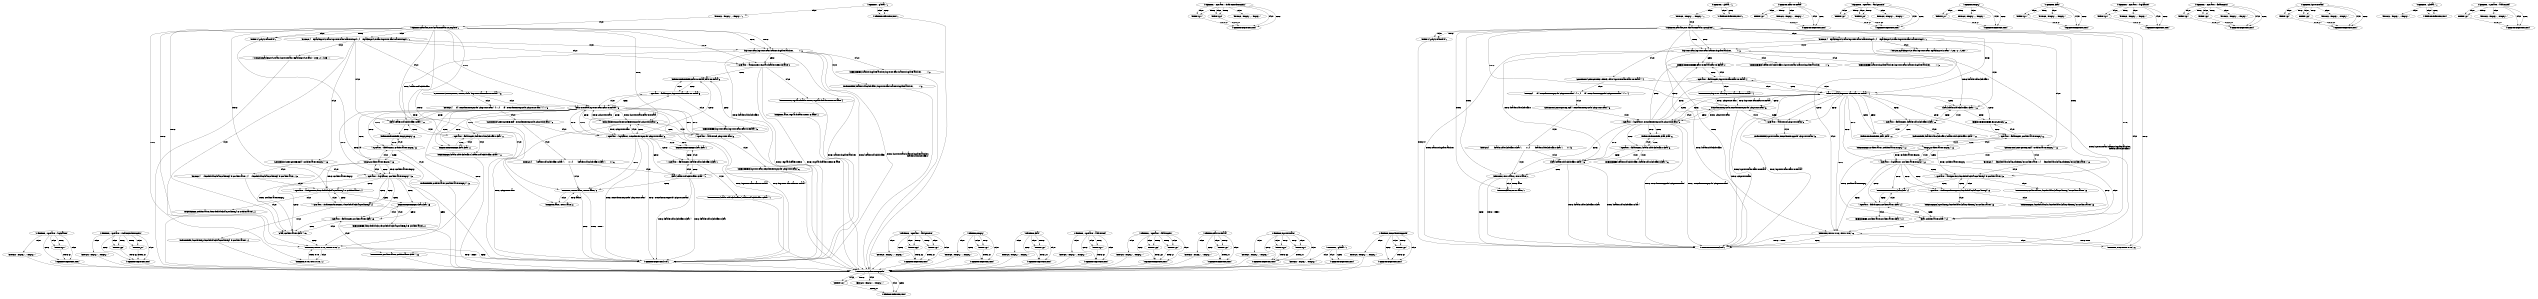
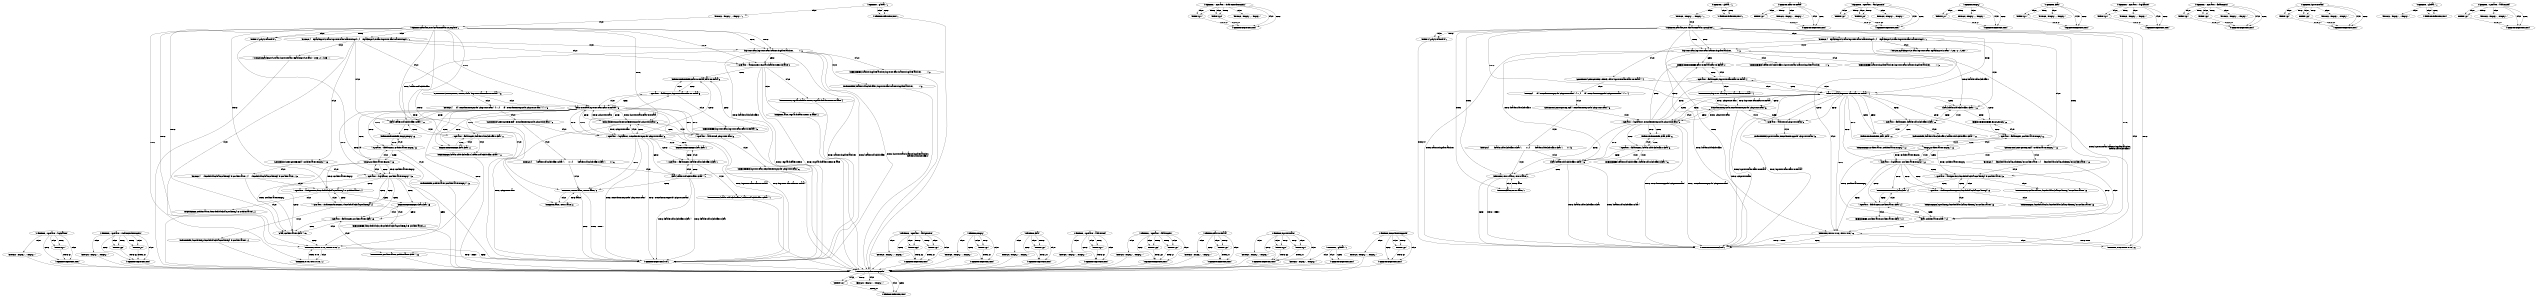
none -> (766, 94)
